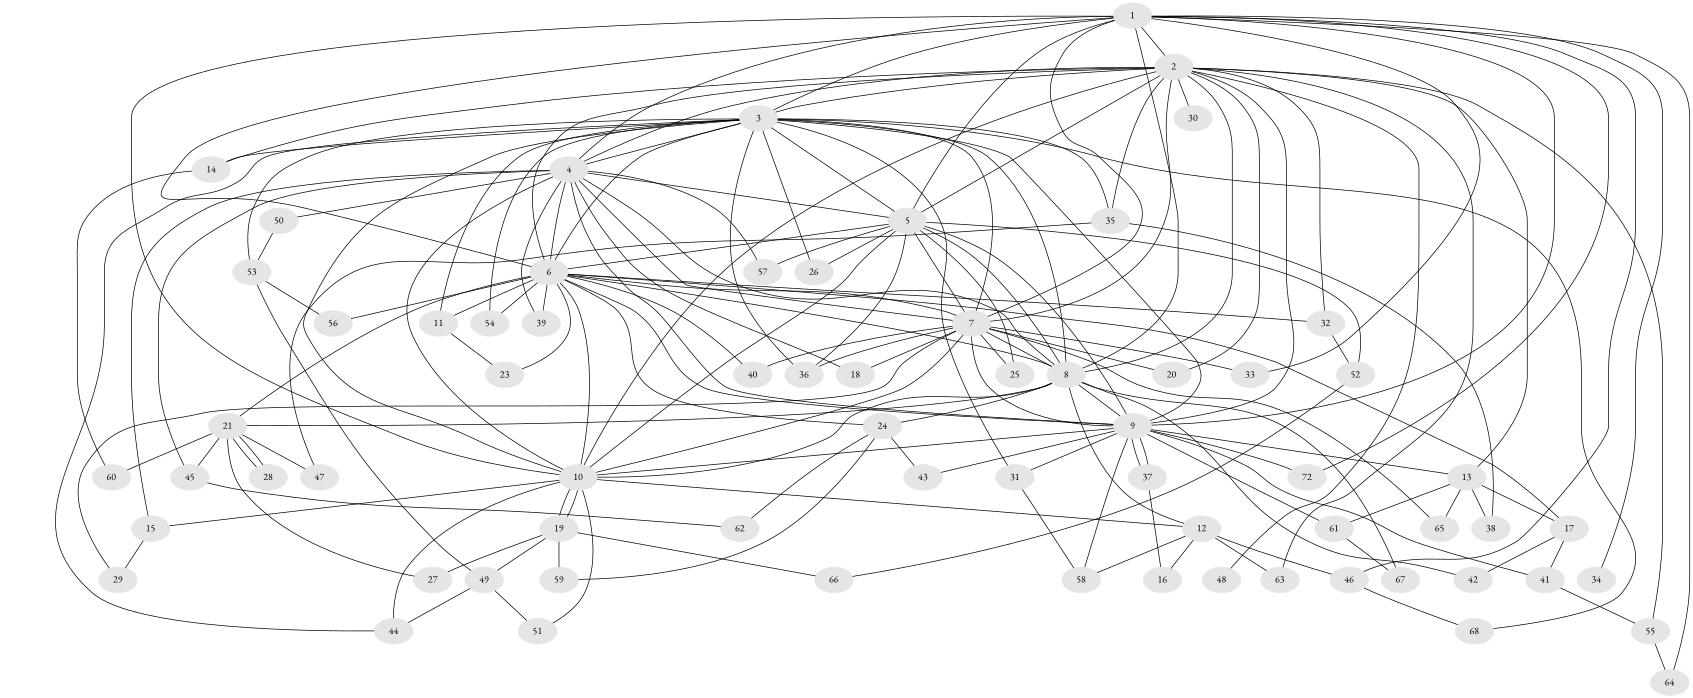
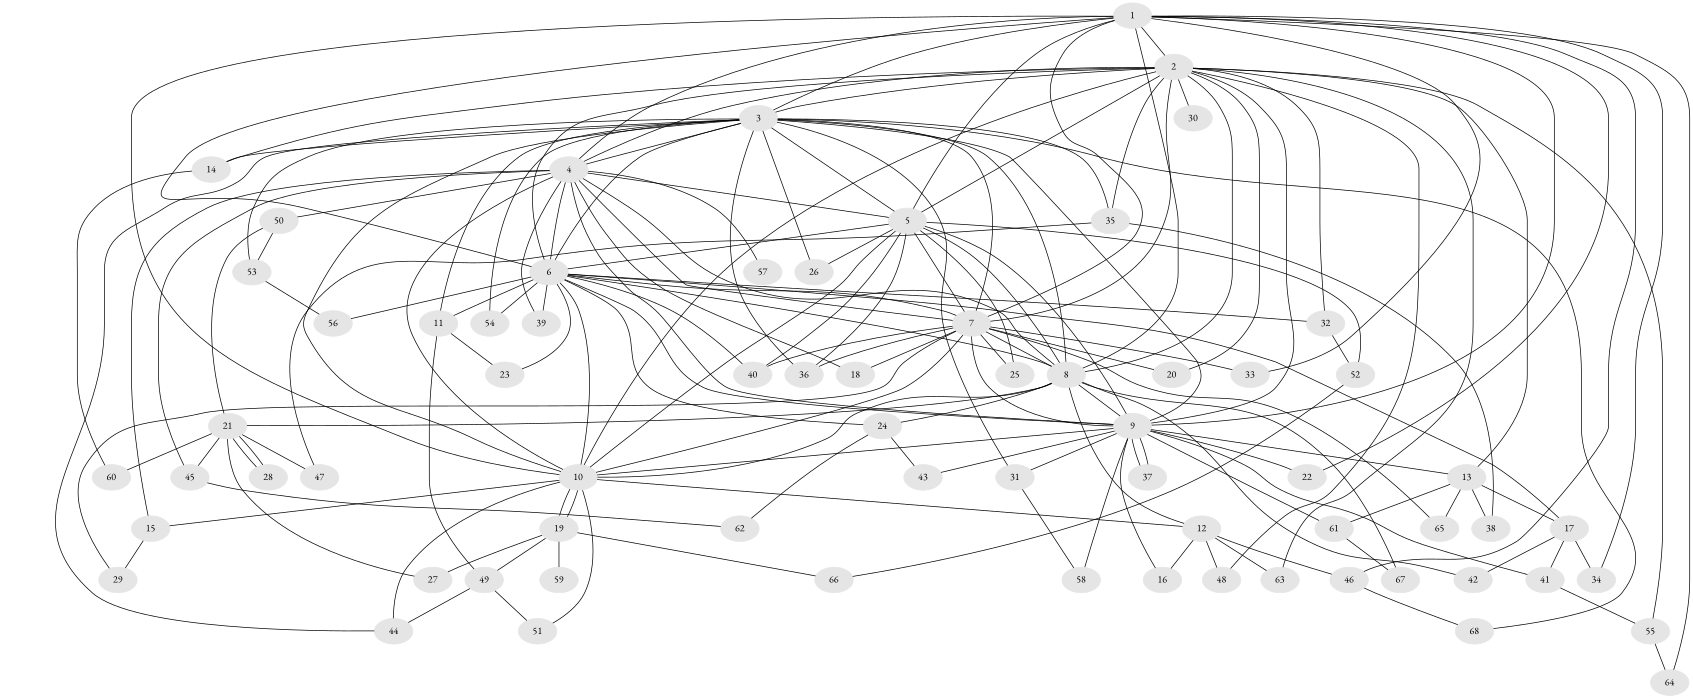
(833, 243) -> (838, 311)
(377, 328) -> (213, 312)
(349, 439) -> (429, 459)
(1307, 477) -> (1307, 477)
(1155, 529) -> (1125, 503)
(747, 550) -> none
(1141, 554) -> (1212, 554)
none -> (1583, 554)
